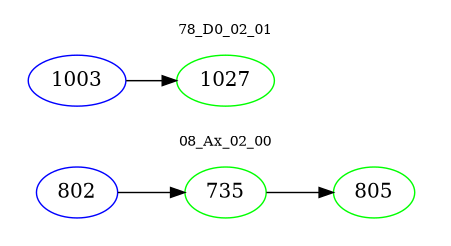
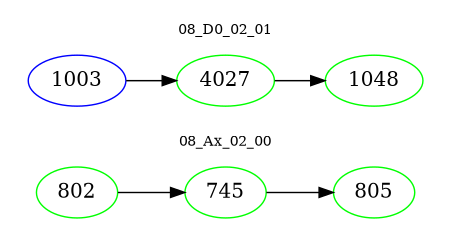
(226, 30) -> (226, 30)
(226, 81) -> (226, 81)
none -> (374, 81)
(77, 192) -> (77, 192)
(226, 192) -> (226, 192)
